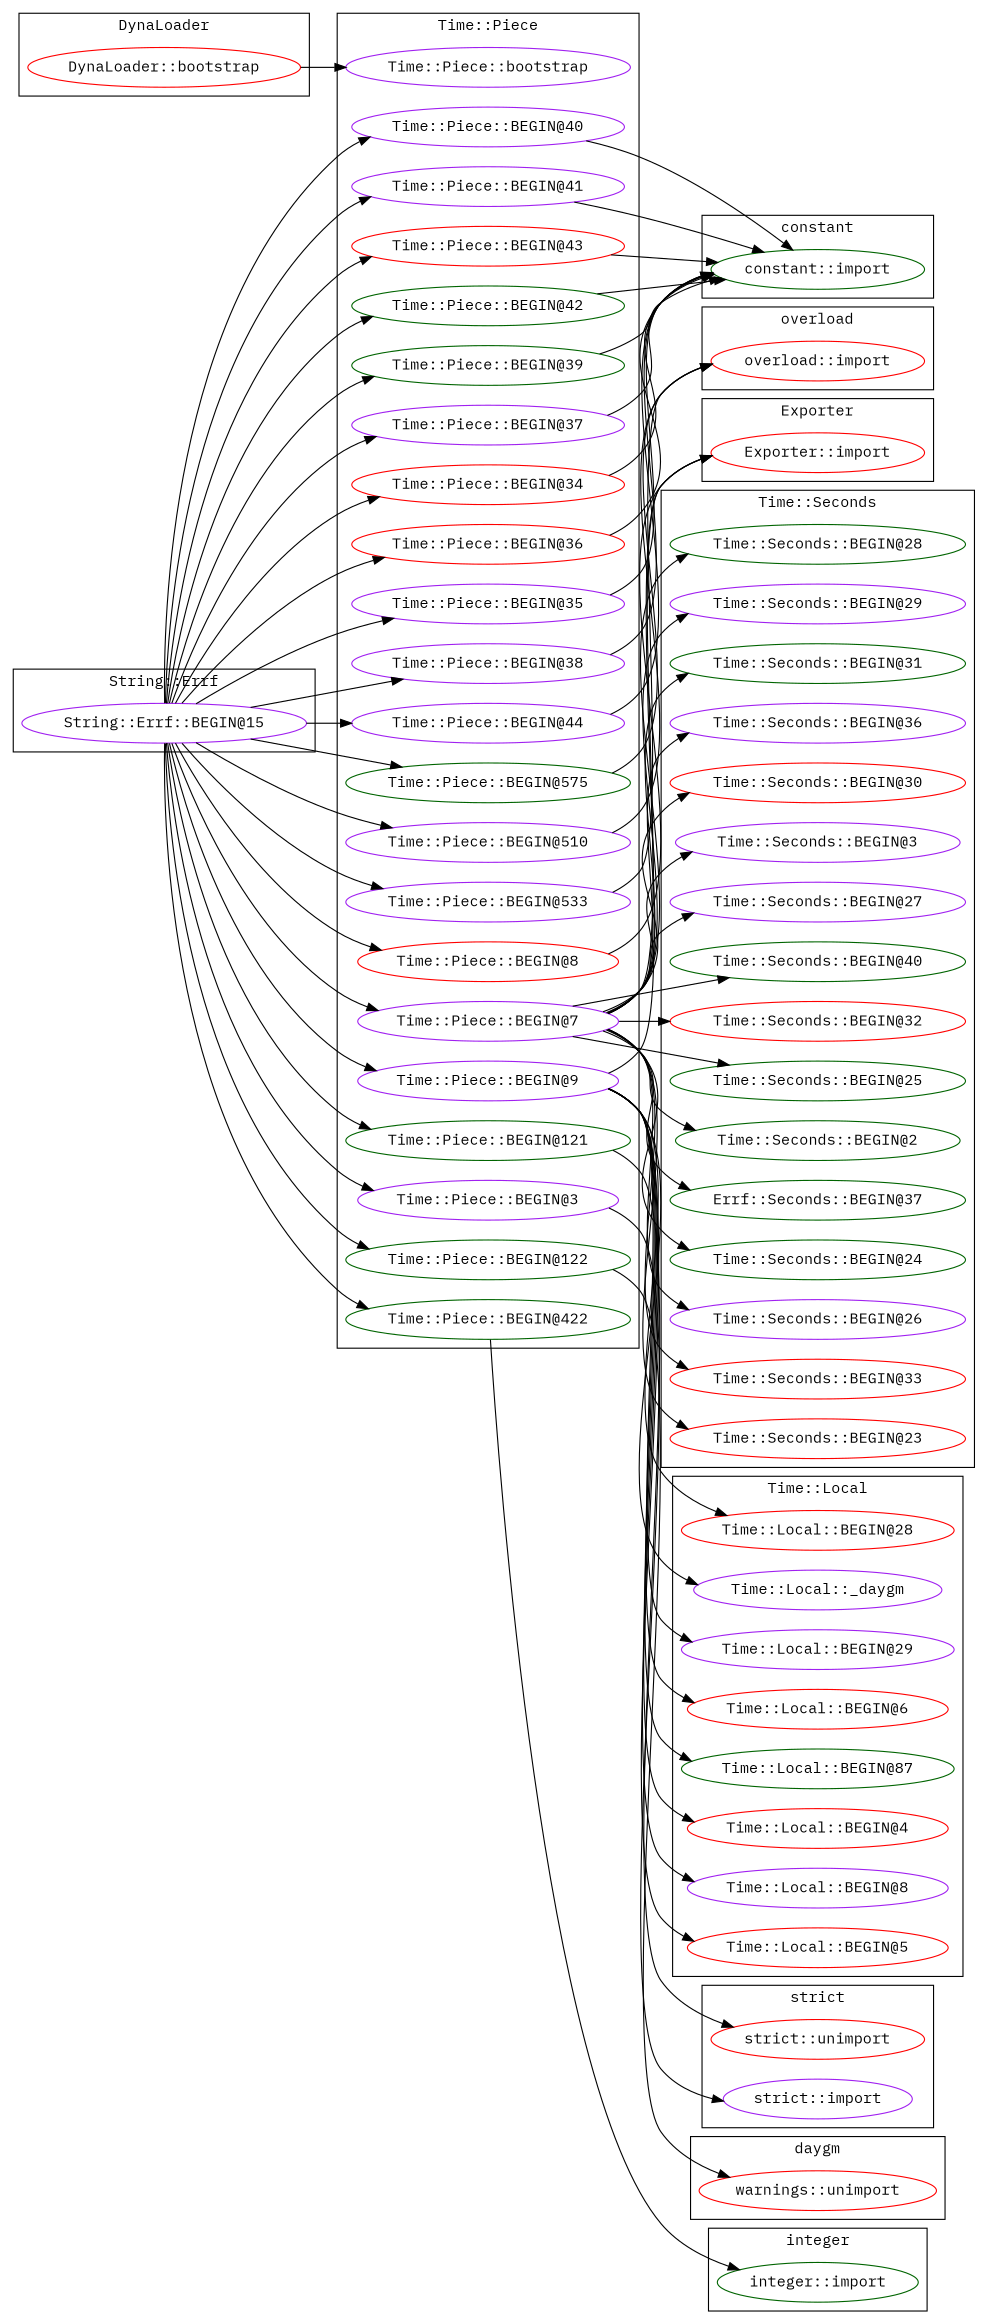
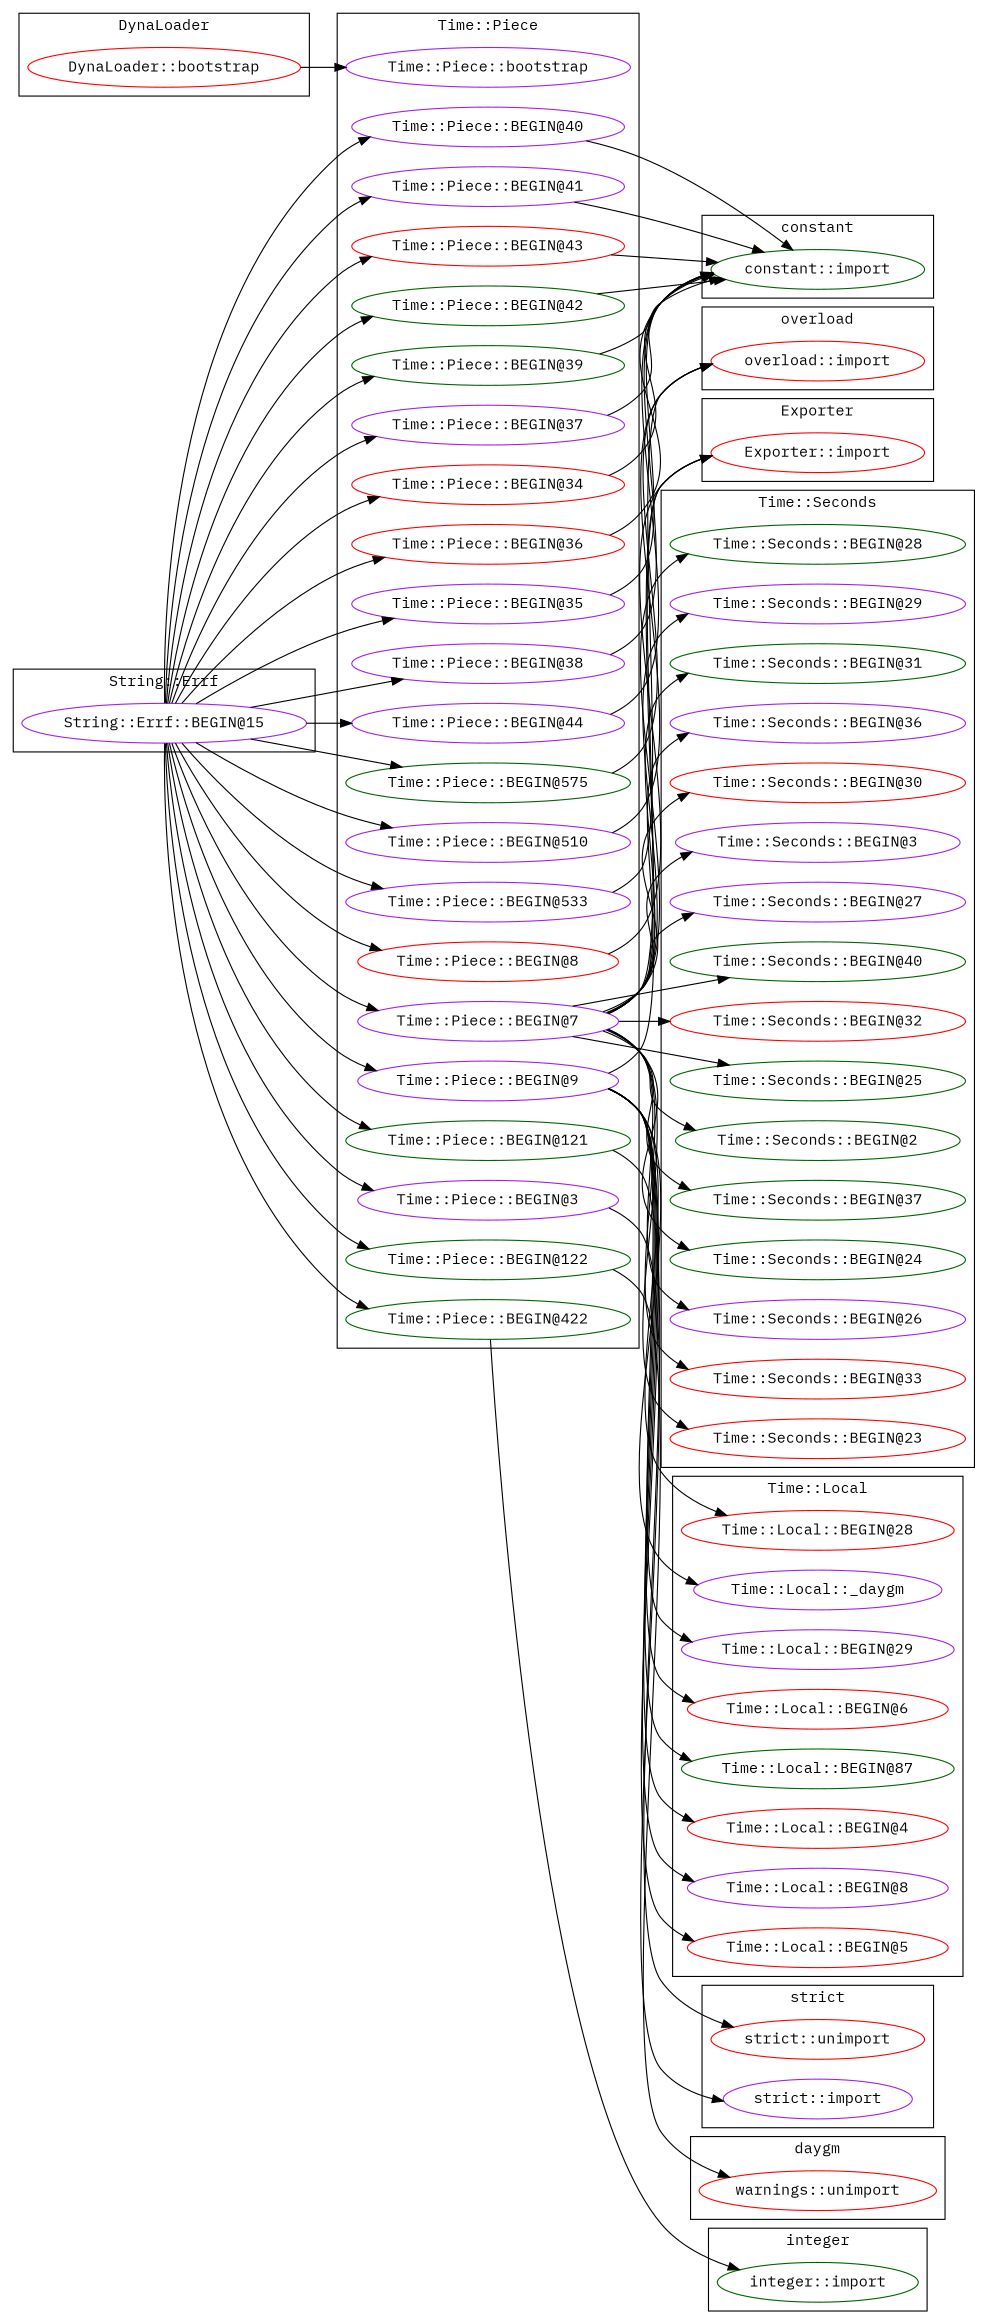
(818, 1200) -> (818, 1200)
